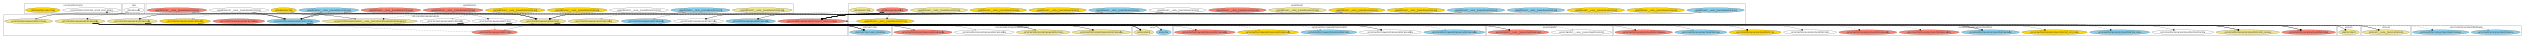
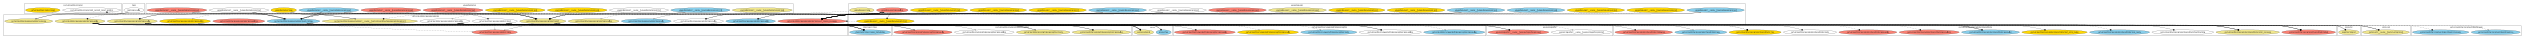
(939, 10) -> (939, 10)
